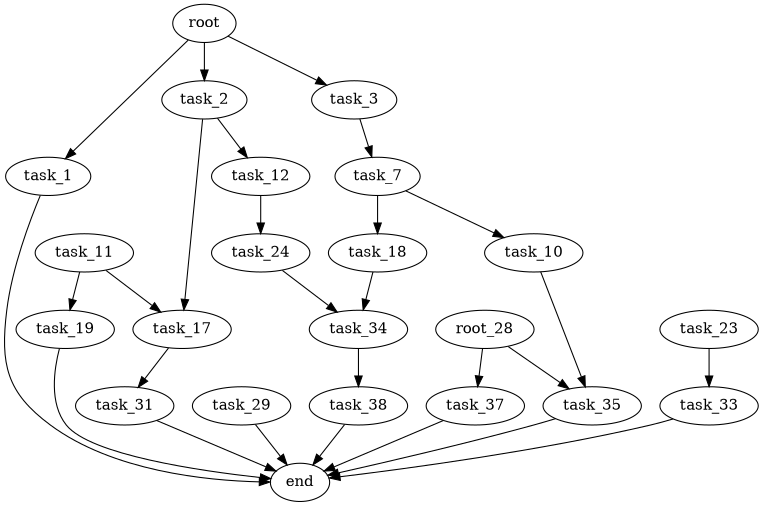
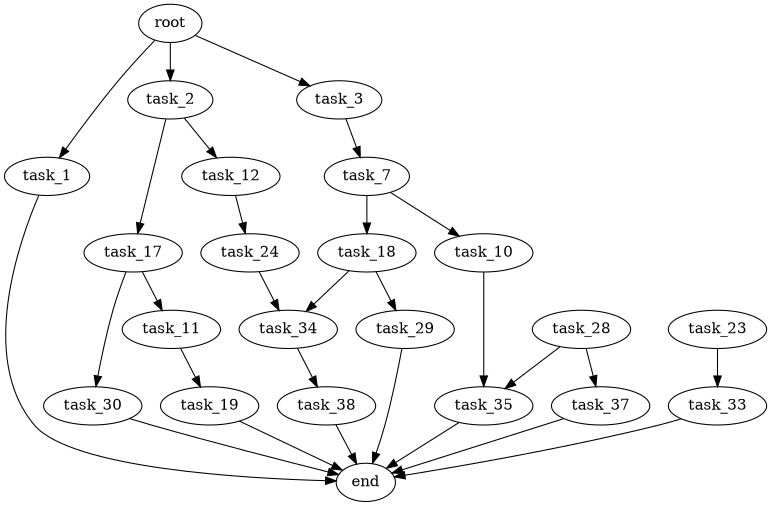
none -> (384, 286)
(129, 288) -> (150, 286)
(485, 329) -> (582, 329)
(125, 406) -> (93, 406)
